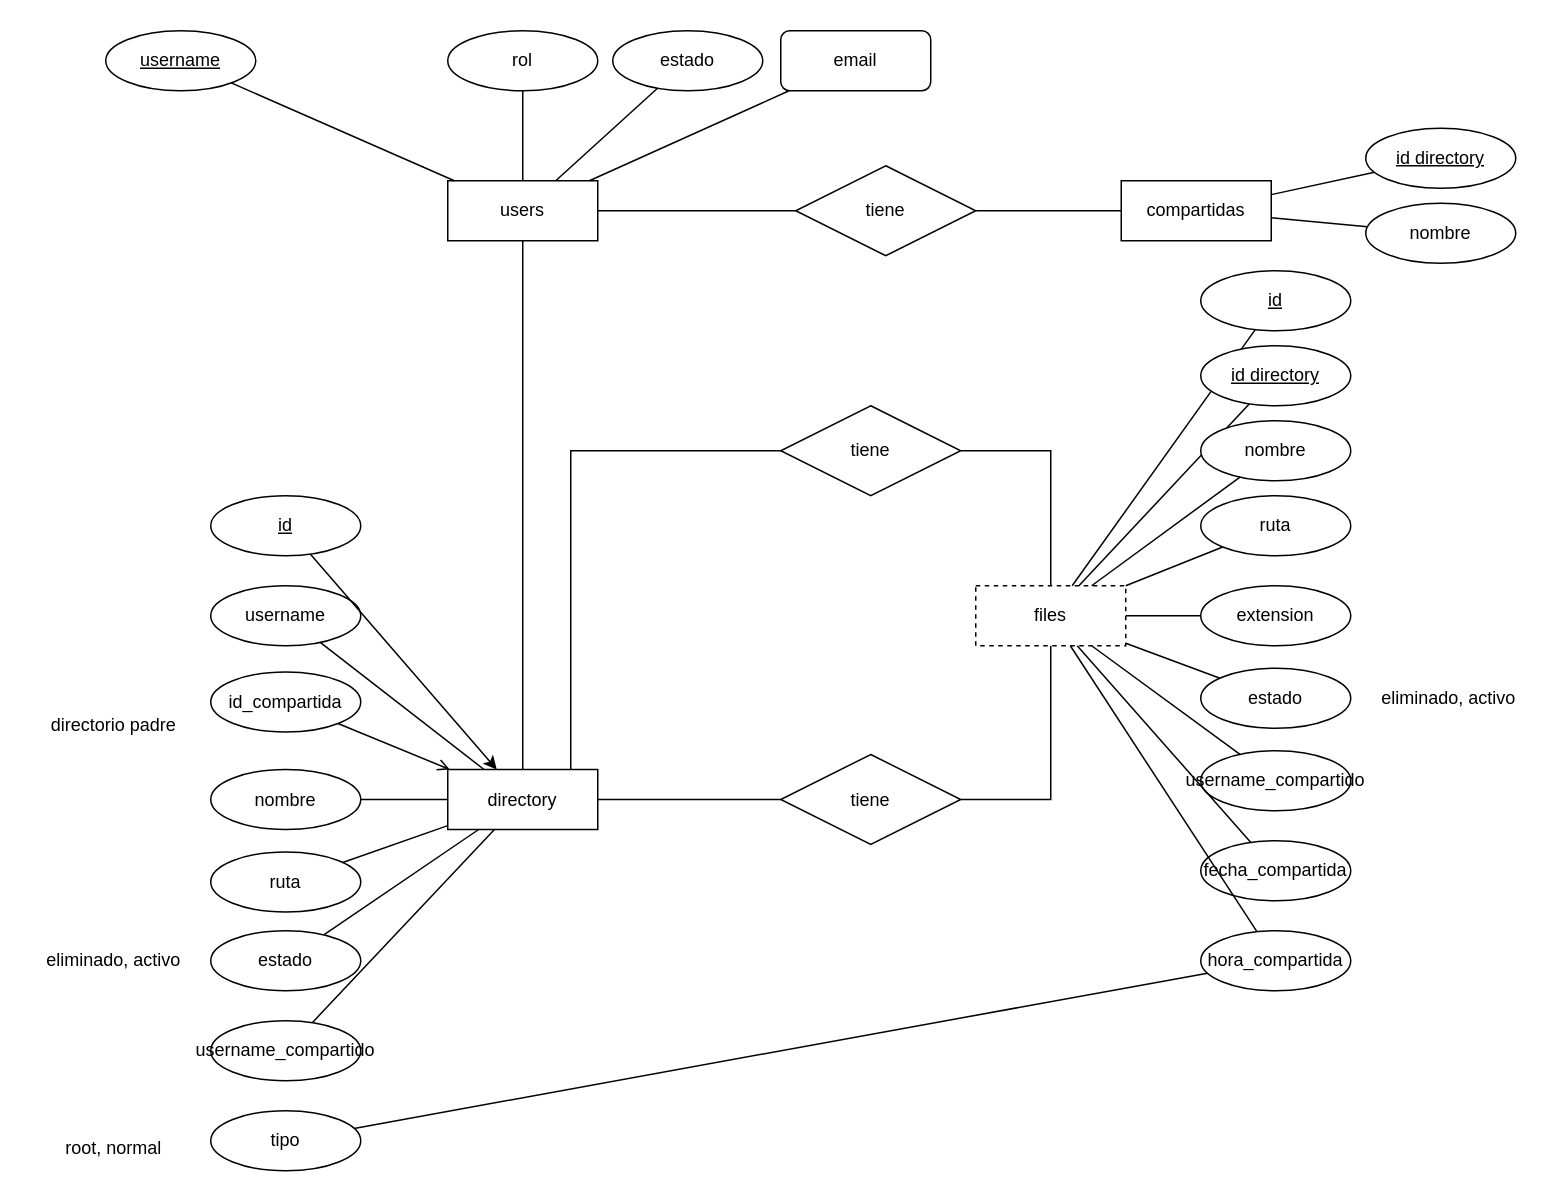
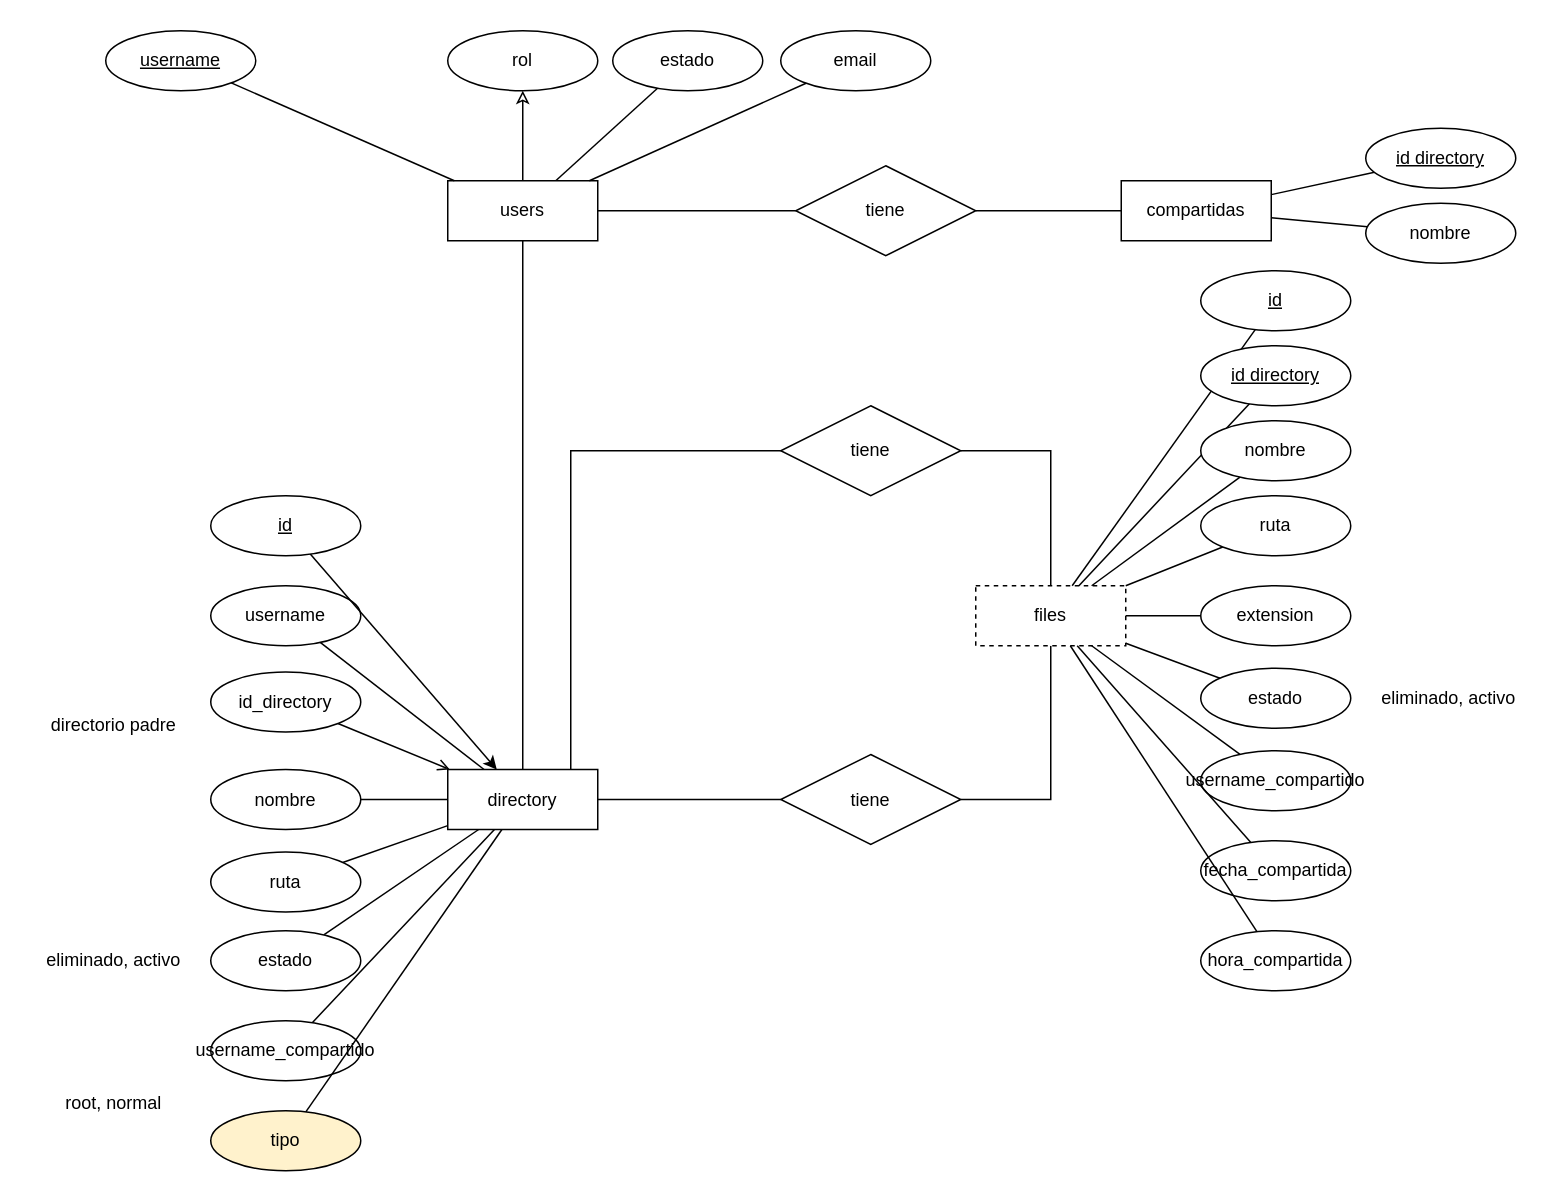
(856, 61) -> (856, 61)
(523, 97) -> (523, 102)
(286, 703) -> (286, 703)
(780, 1051) -> (404, 971)
(286, 1141) -> (286, 1141)
(113, 1148) -> (113, 1103)
